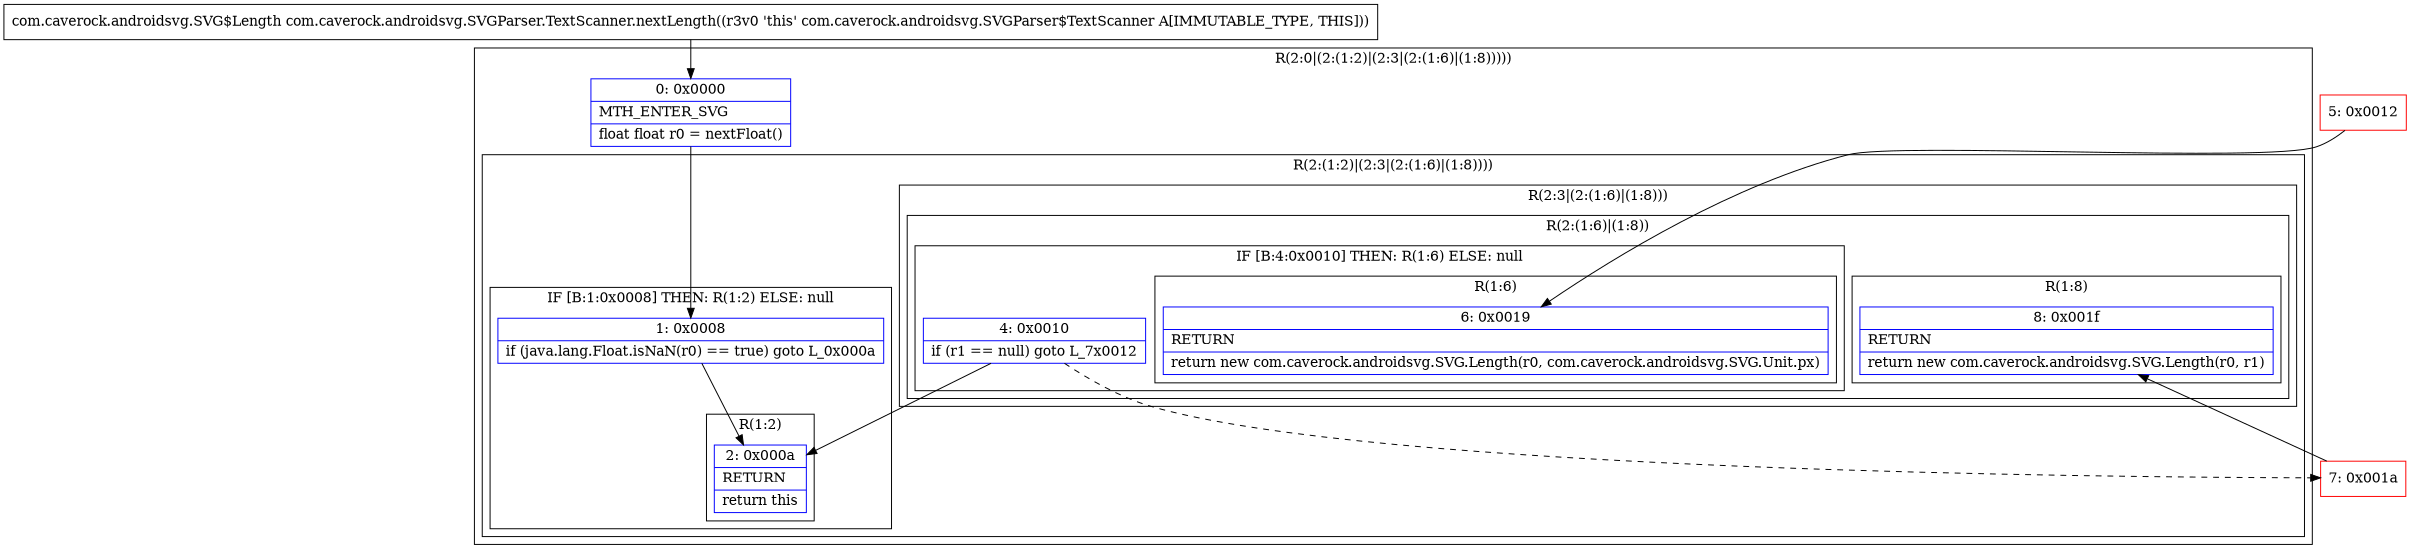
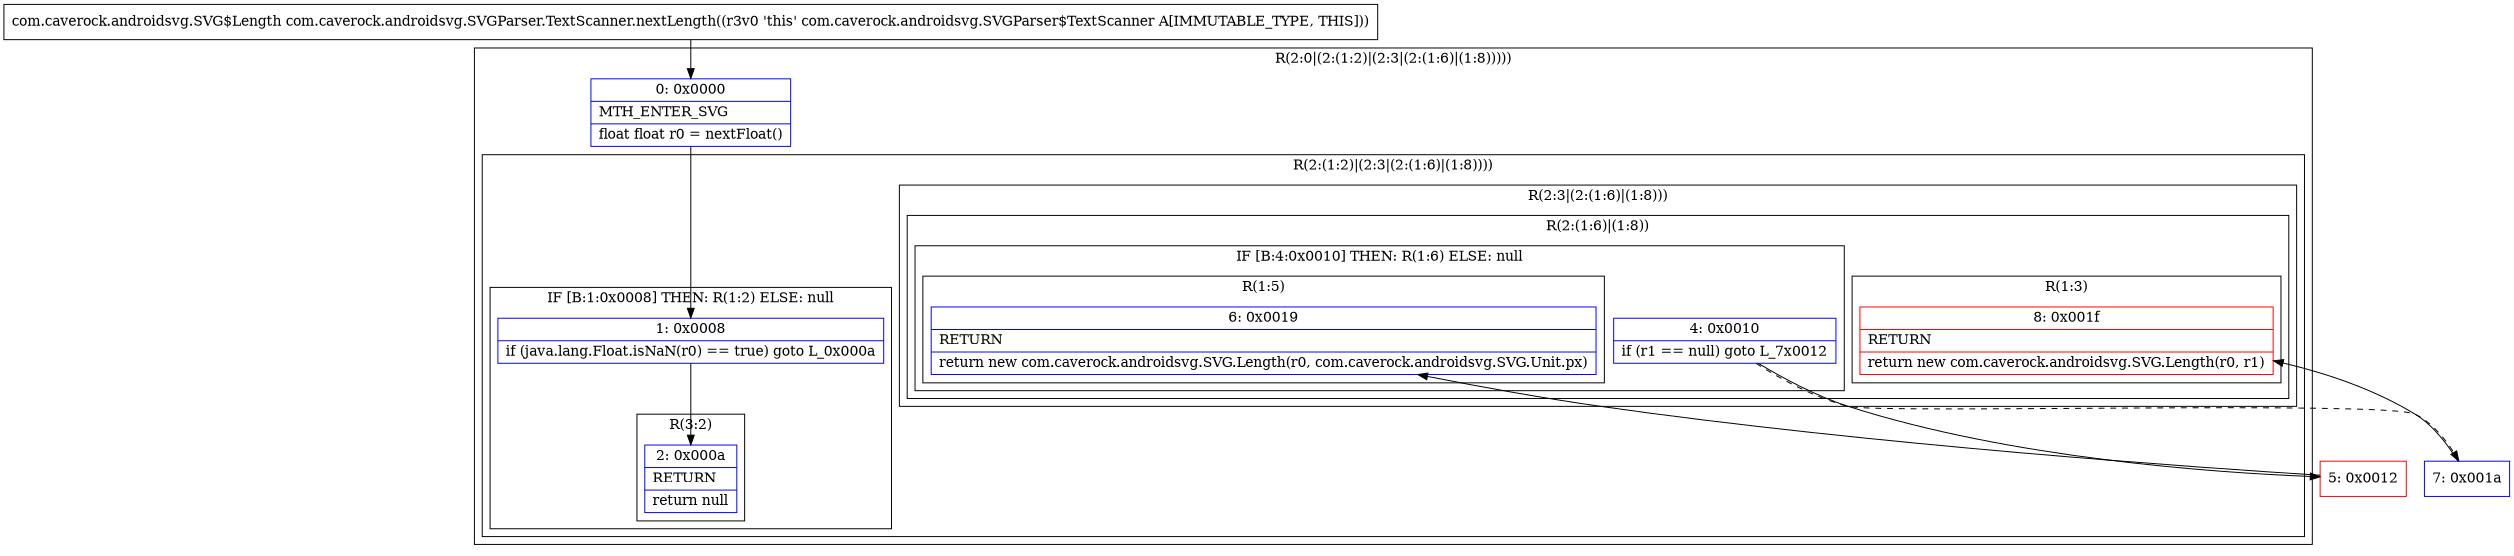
(1496, 287) -> (1264, 287)
(2067, 287) -> (2067, 287)
(2067, 341) -> (2067, 341)
(882, 418) -> (2014, 446)
(760, 425) -> (691, 425)
(2363, 479) -> (2467, 479)
(760, 501) -> (691, 501)
